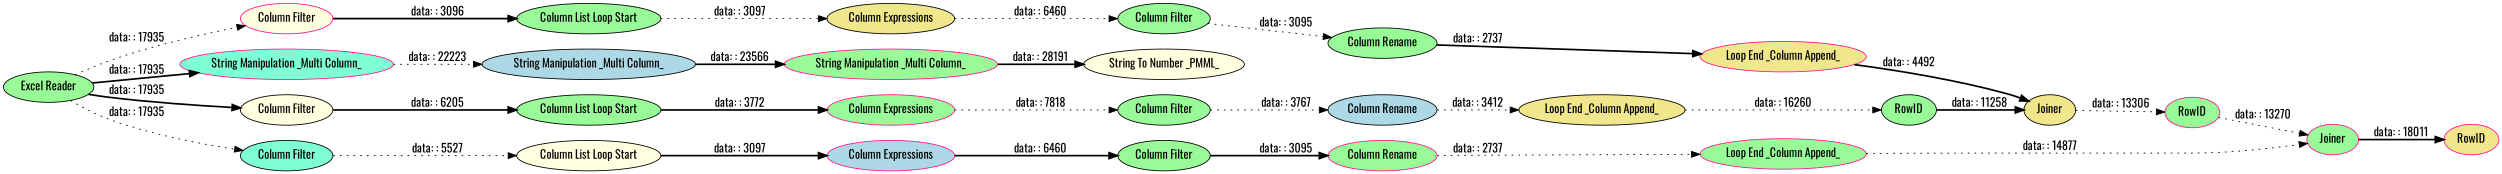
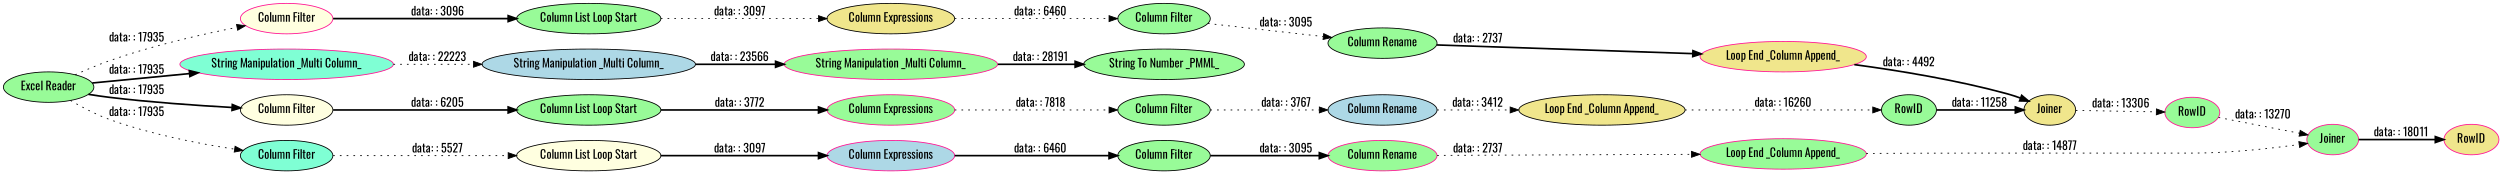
(1164, 64) -> (1164, 64)
